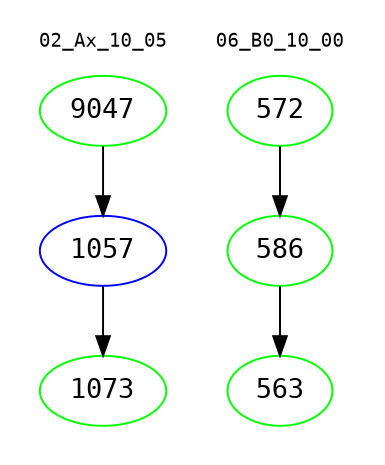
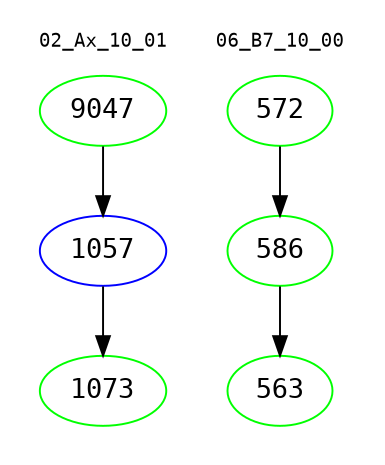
(104, 42) -> (104, 42)
(281, 42) -> (281, 42)
